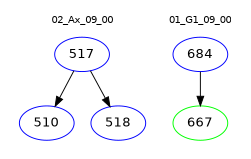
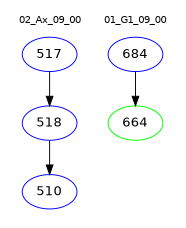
(67, 84) -> (50, 153)
(200, 123) -> (135, 123)
